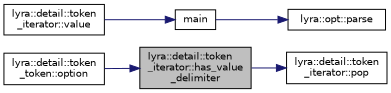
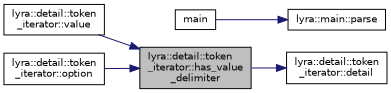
(135, 20) -> (114, 40)
(337, 20) -> (337, 20)
(337, 68) -> (337, 68)
(54, 69) -> (54, 69)
